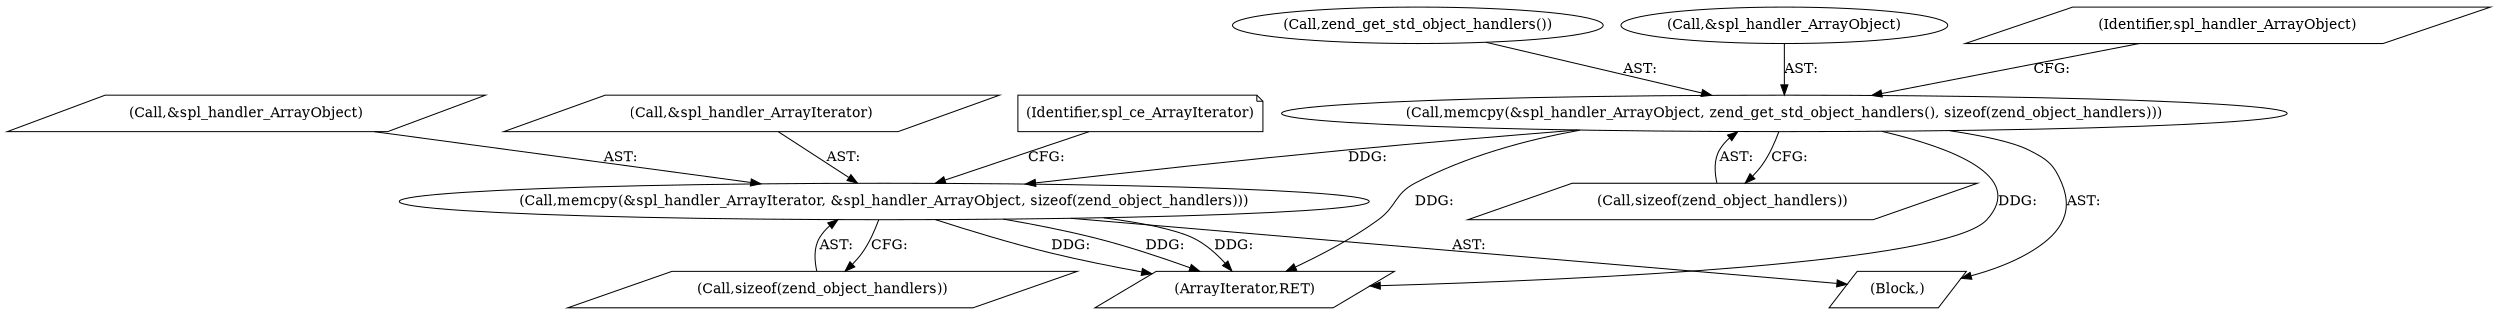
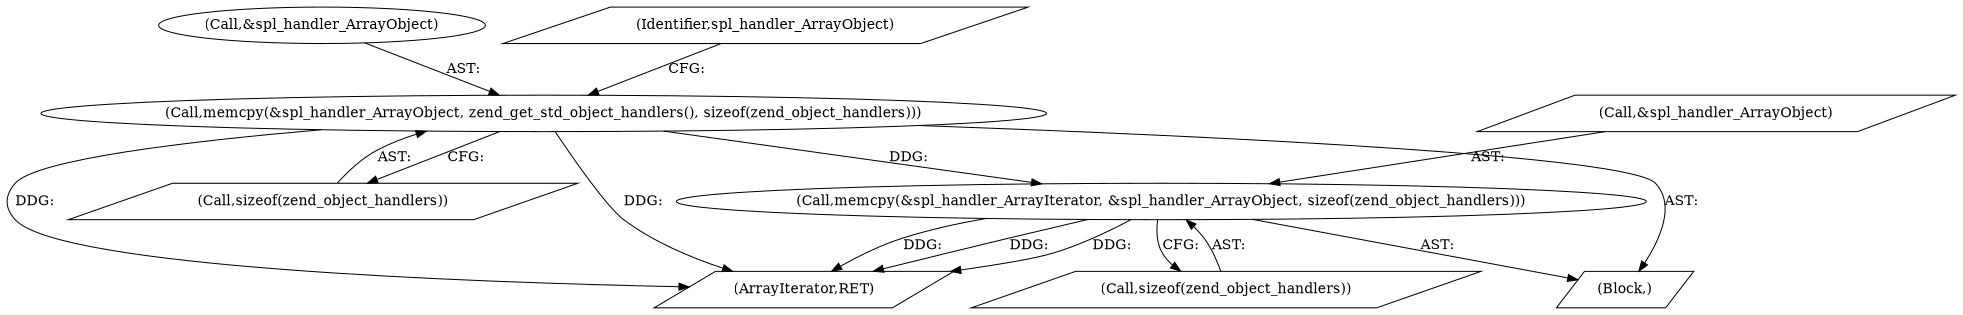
(1418, 25) -> none
(752, 113) -> none
(1140, 113) -> none
